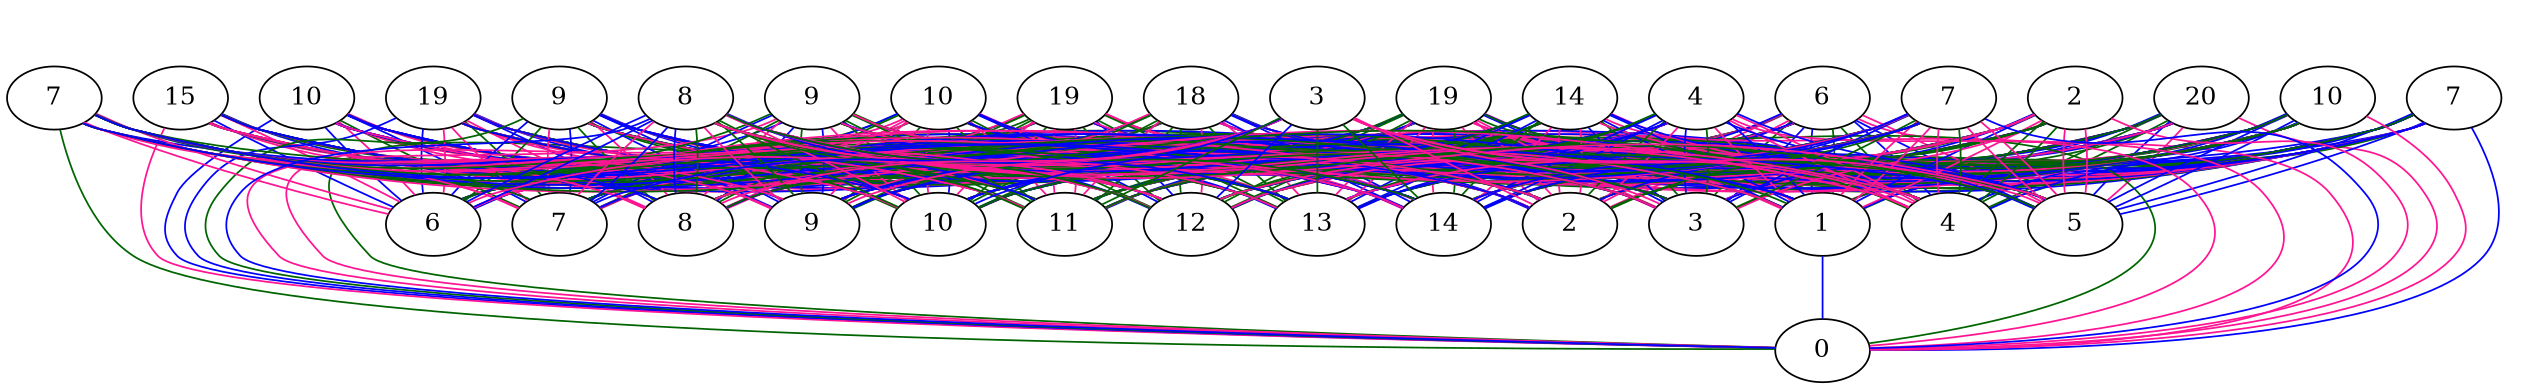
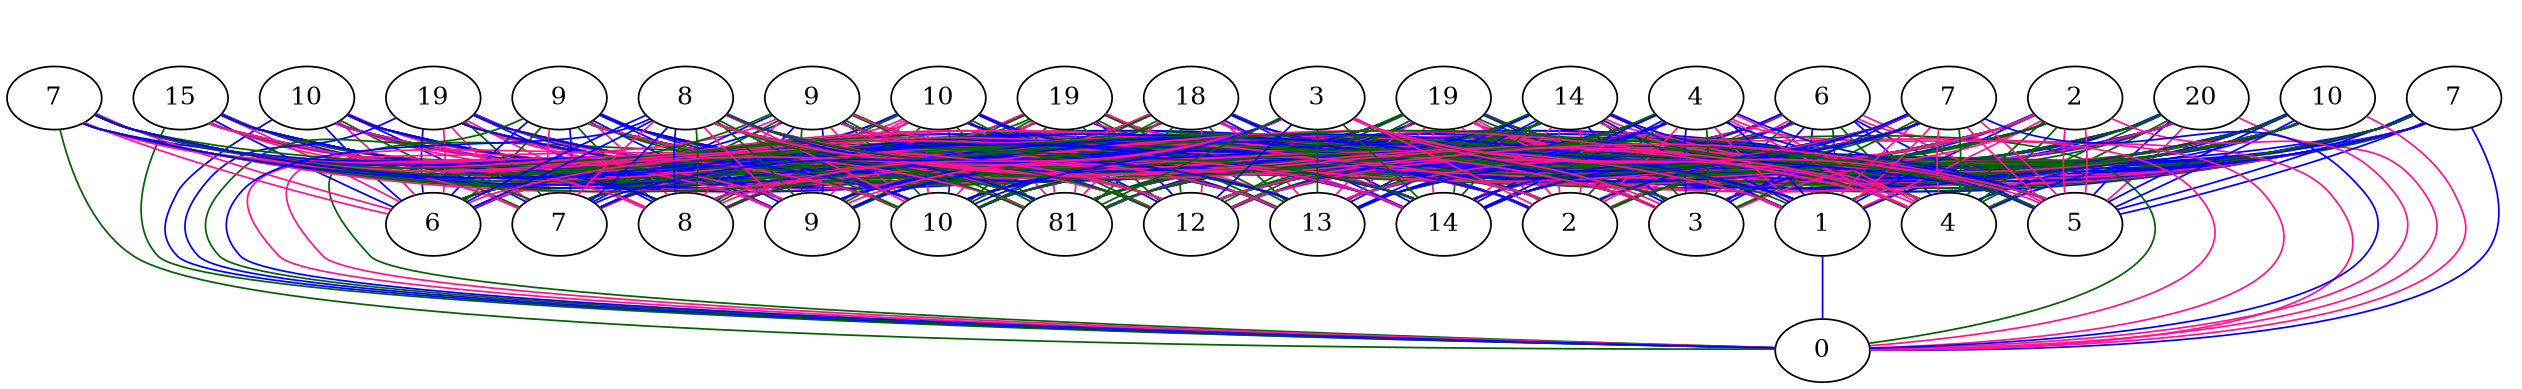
(1065, 224) -> (1065, 224)
(896, 323) -> (896, 323)
